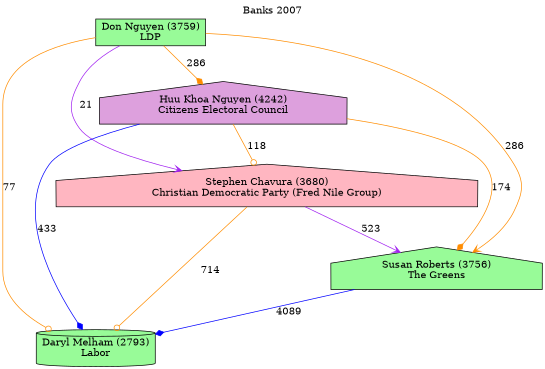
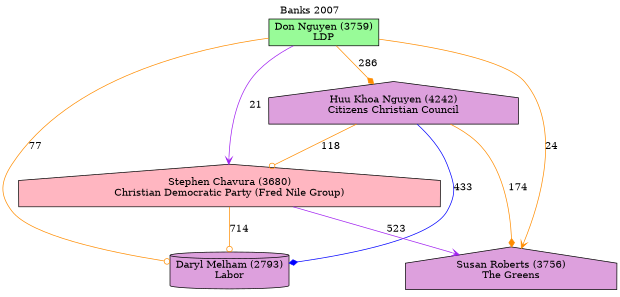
(223, 105) -> (394, 105)
(515, 146) -> (552, 146)
(437, 270) -> (511, 270)
(259, 311) -> none
(96, 348) -> (230, 270)
